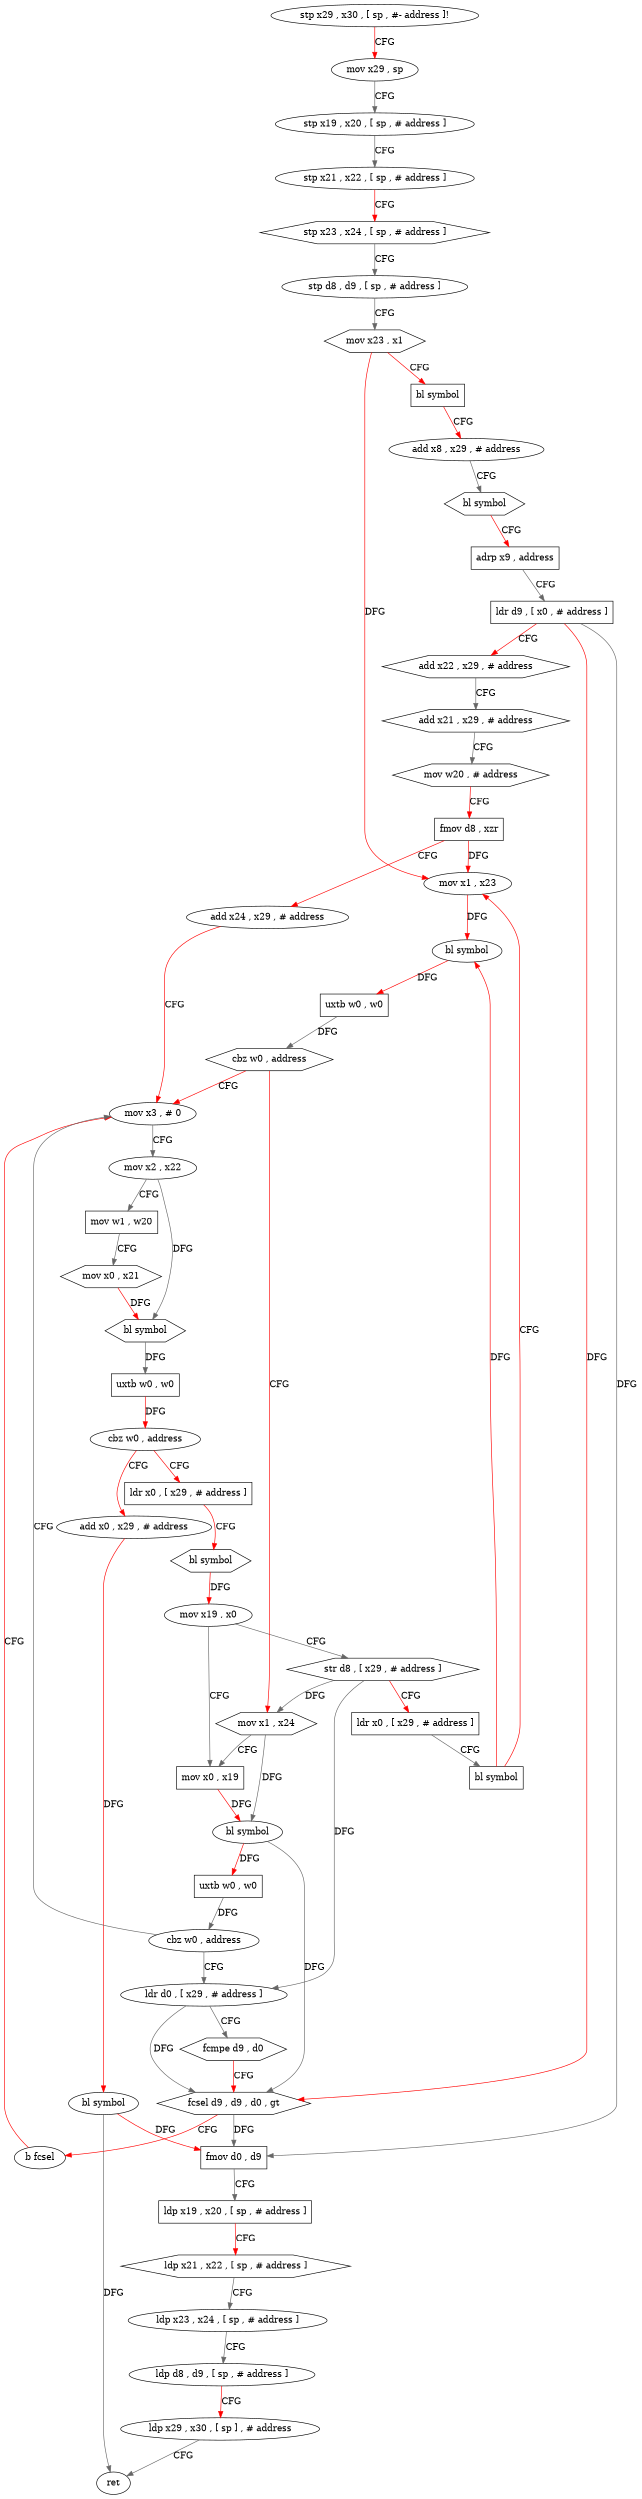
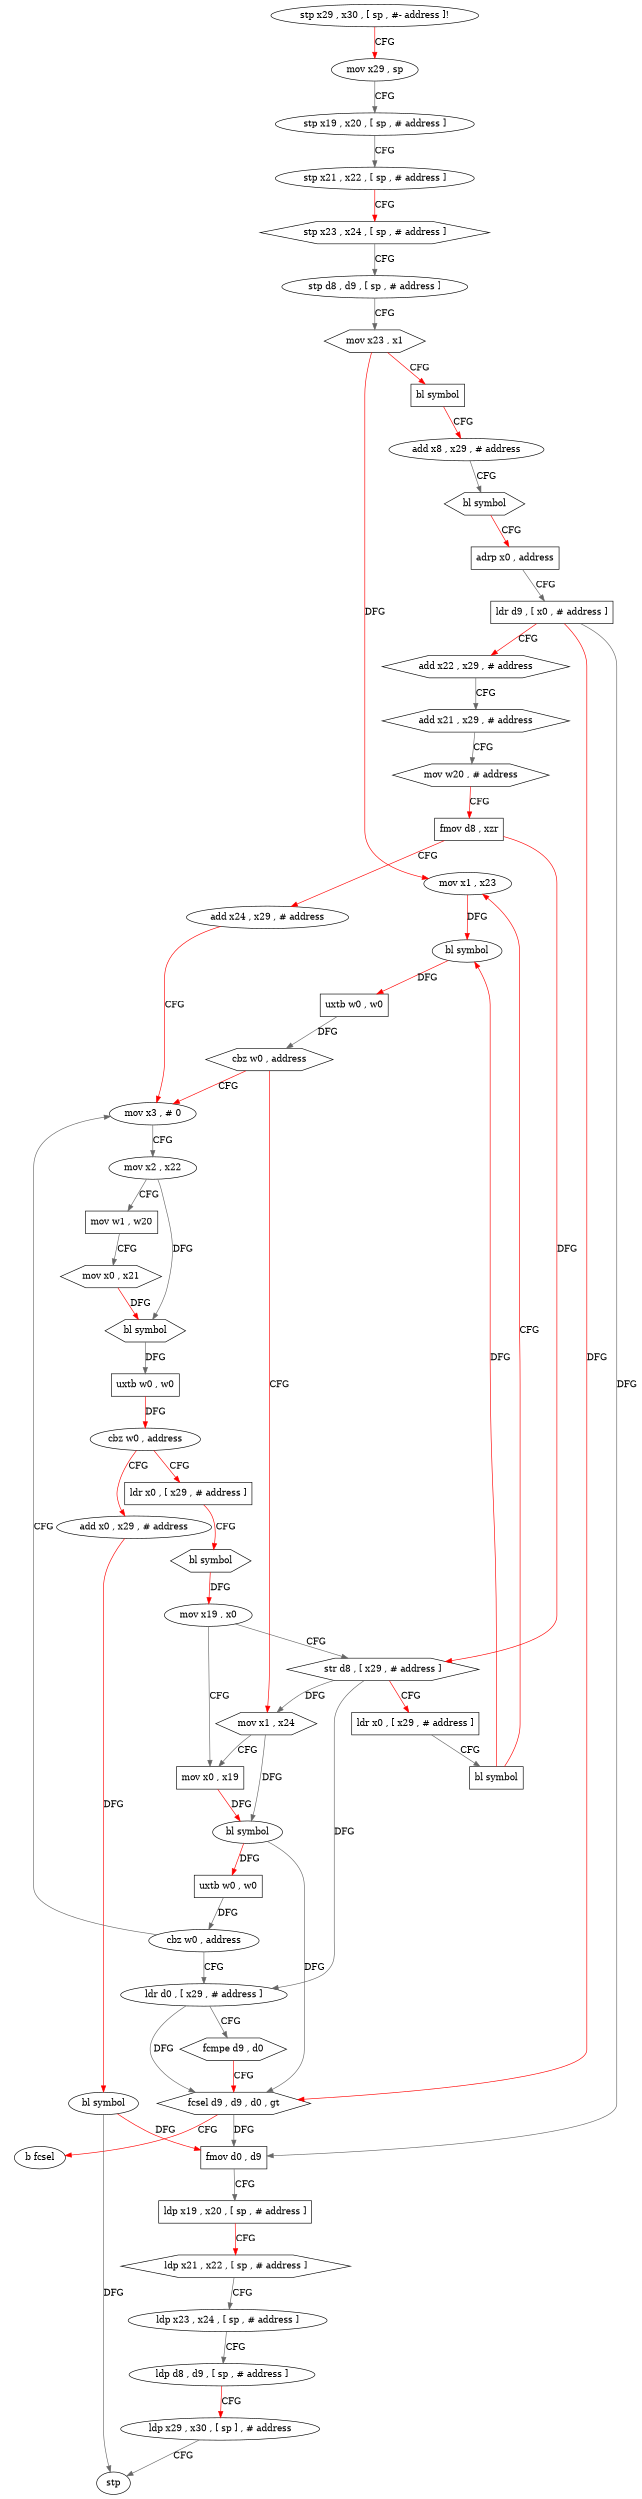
(515, 558) -> (515, 558)
(468, 853) -> (557, 1271)
(4, 1602) -> none
(113, 2483) -> (113, 2483)
